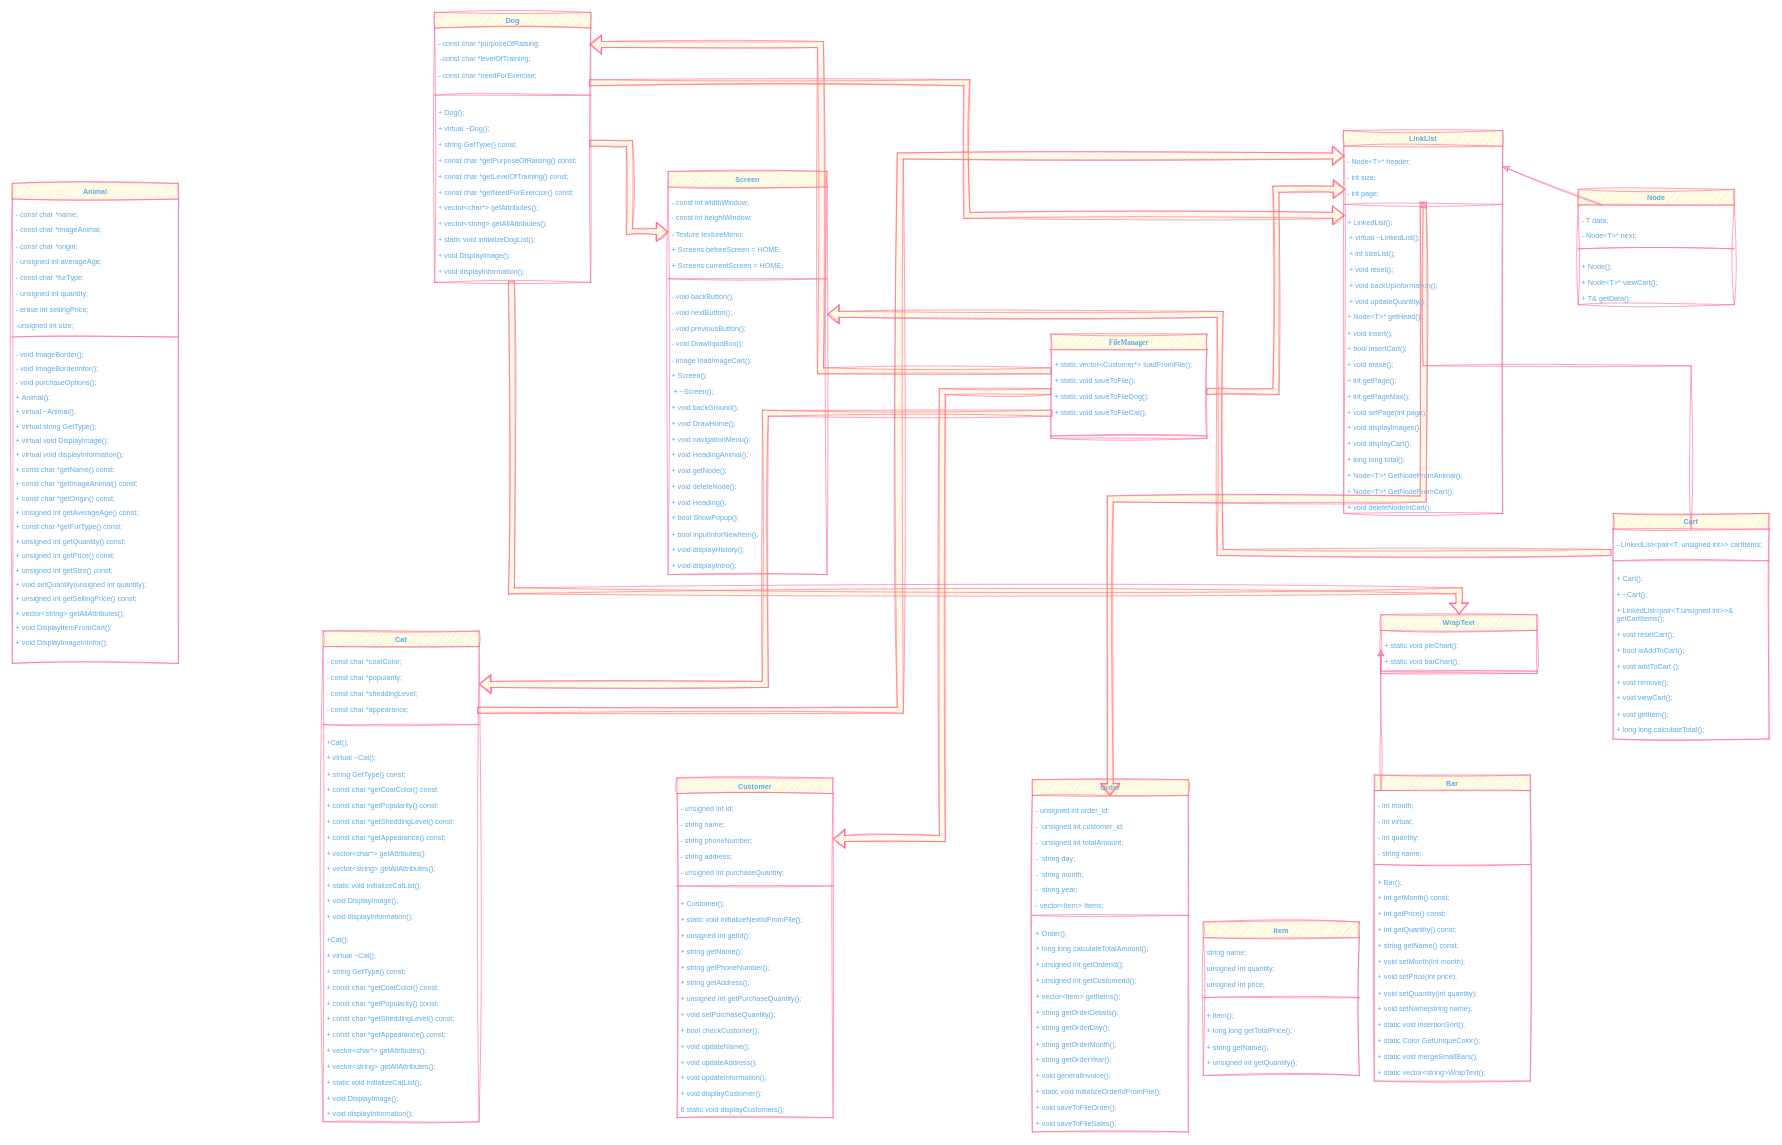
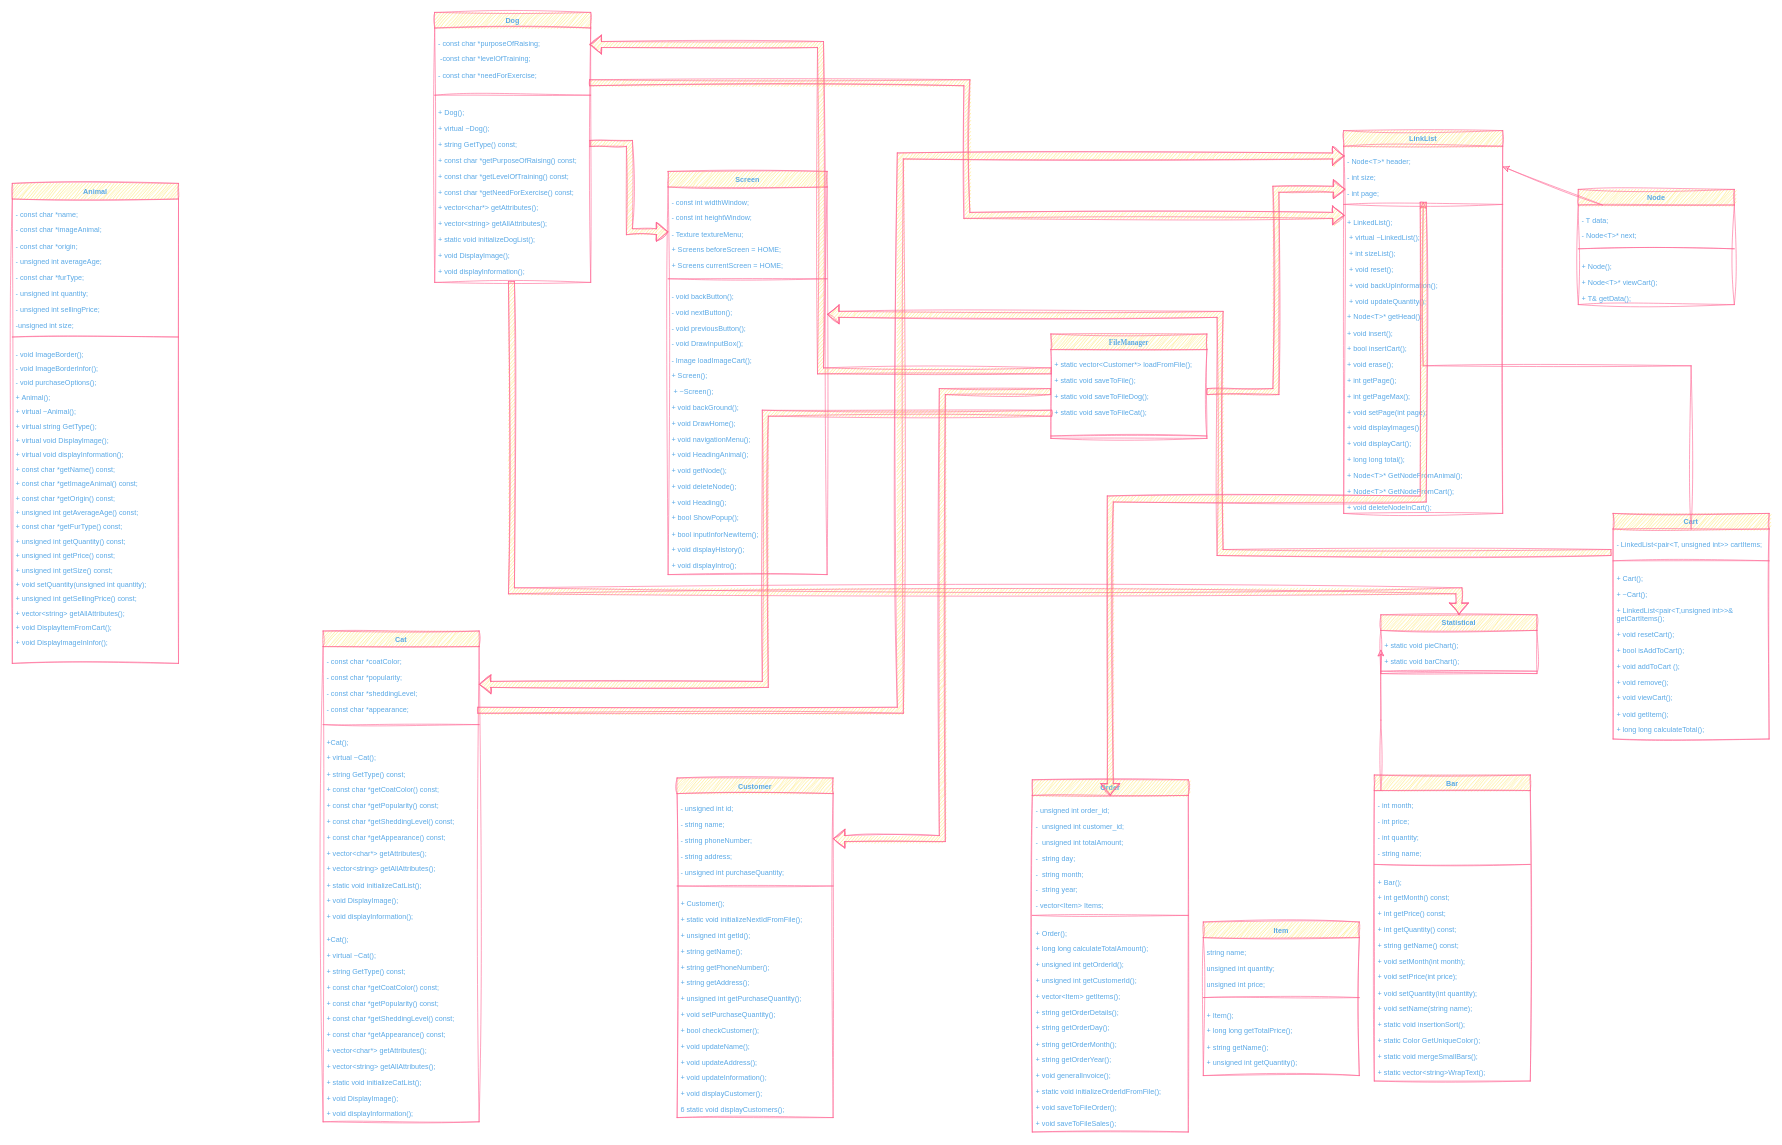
(63, 238) -> (63, 238)
(1459, 623) -> (1459, 623)
(1403, 812) -> (1403, 812)
